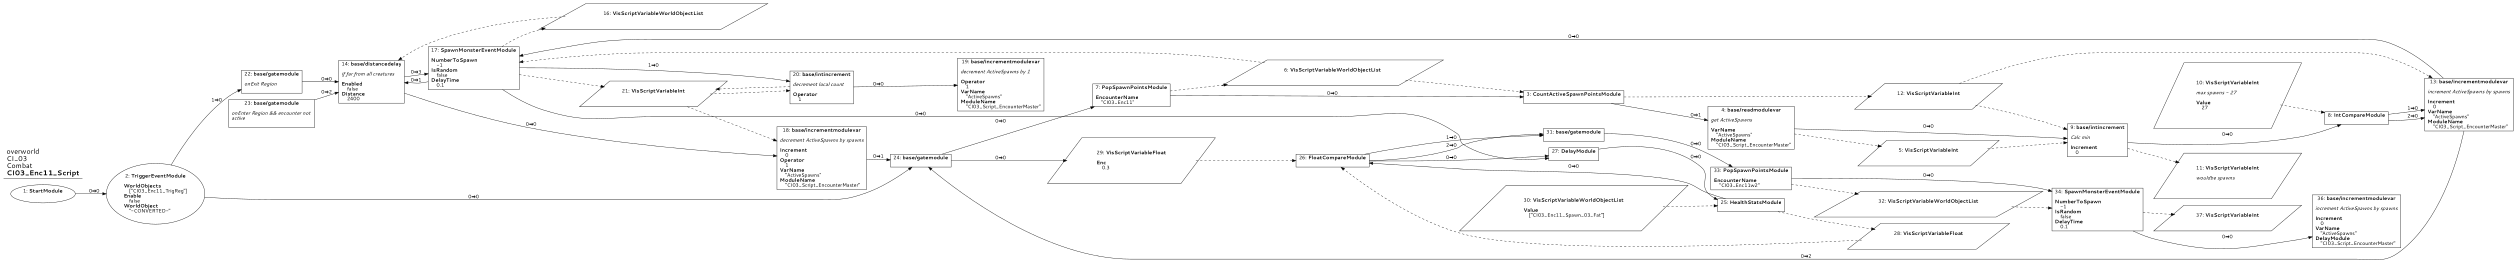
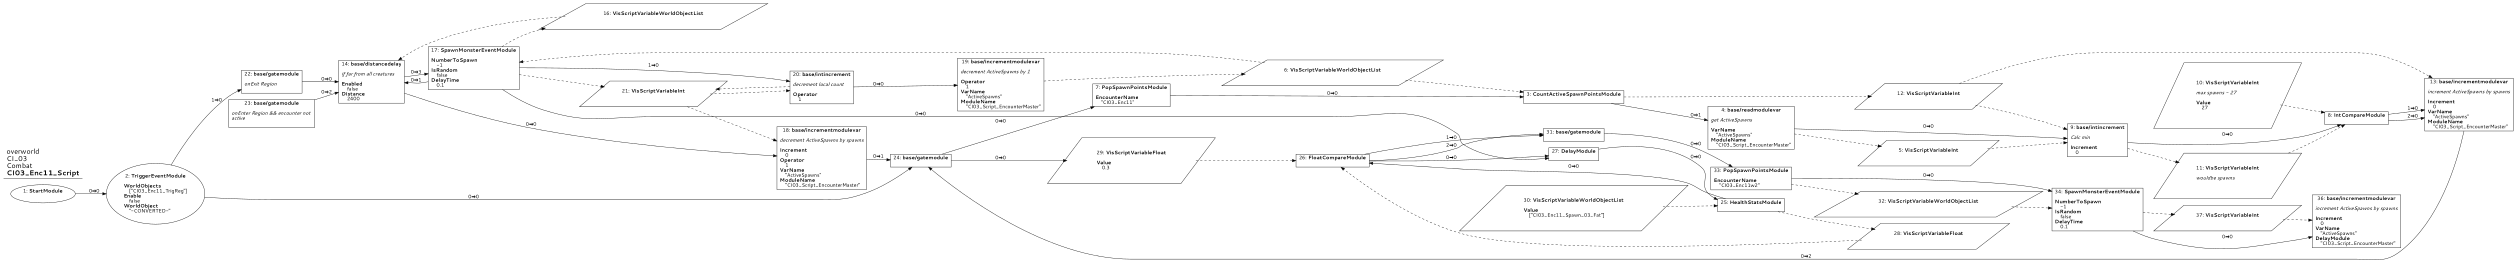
(1488, 39) -> none
(1197, 88) -> (1143, 77)
none -> (2315, 141)
(1102, 163) -> (1104, 163)
none -> (2296, 220)
